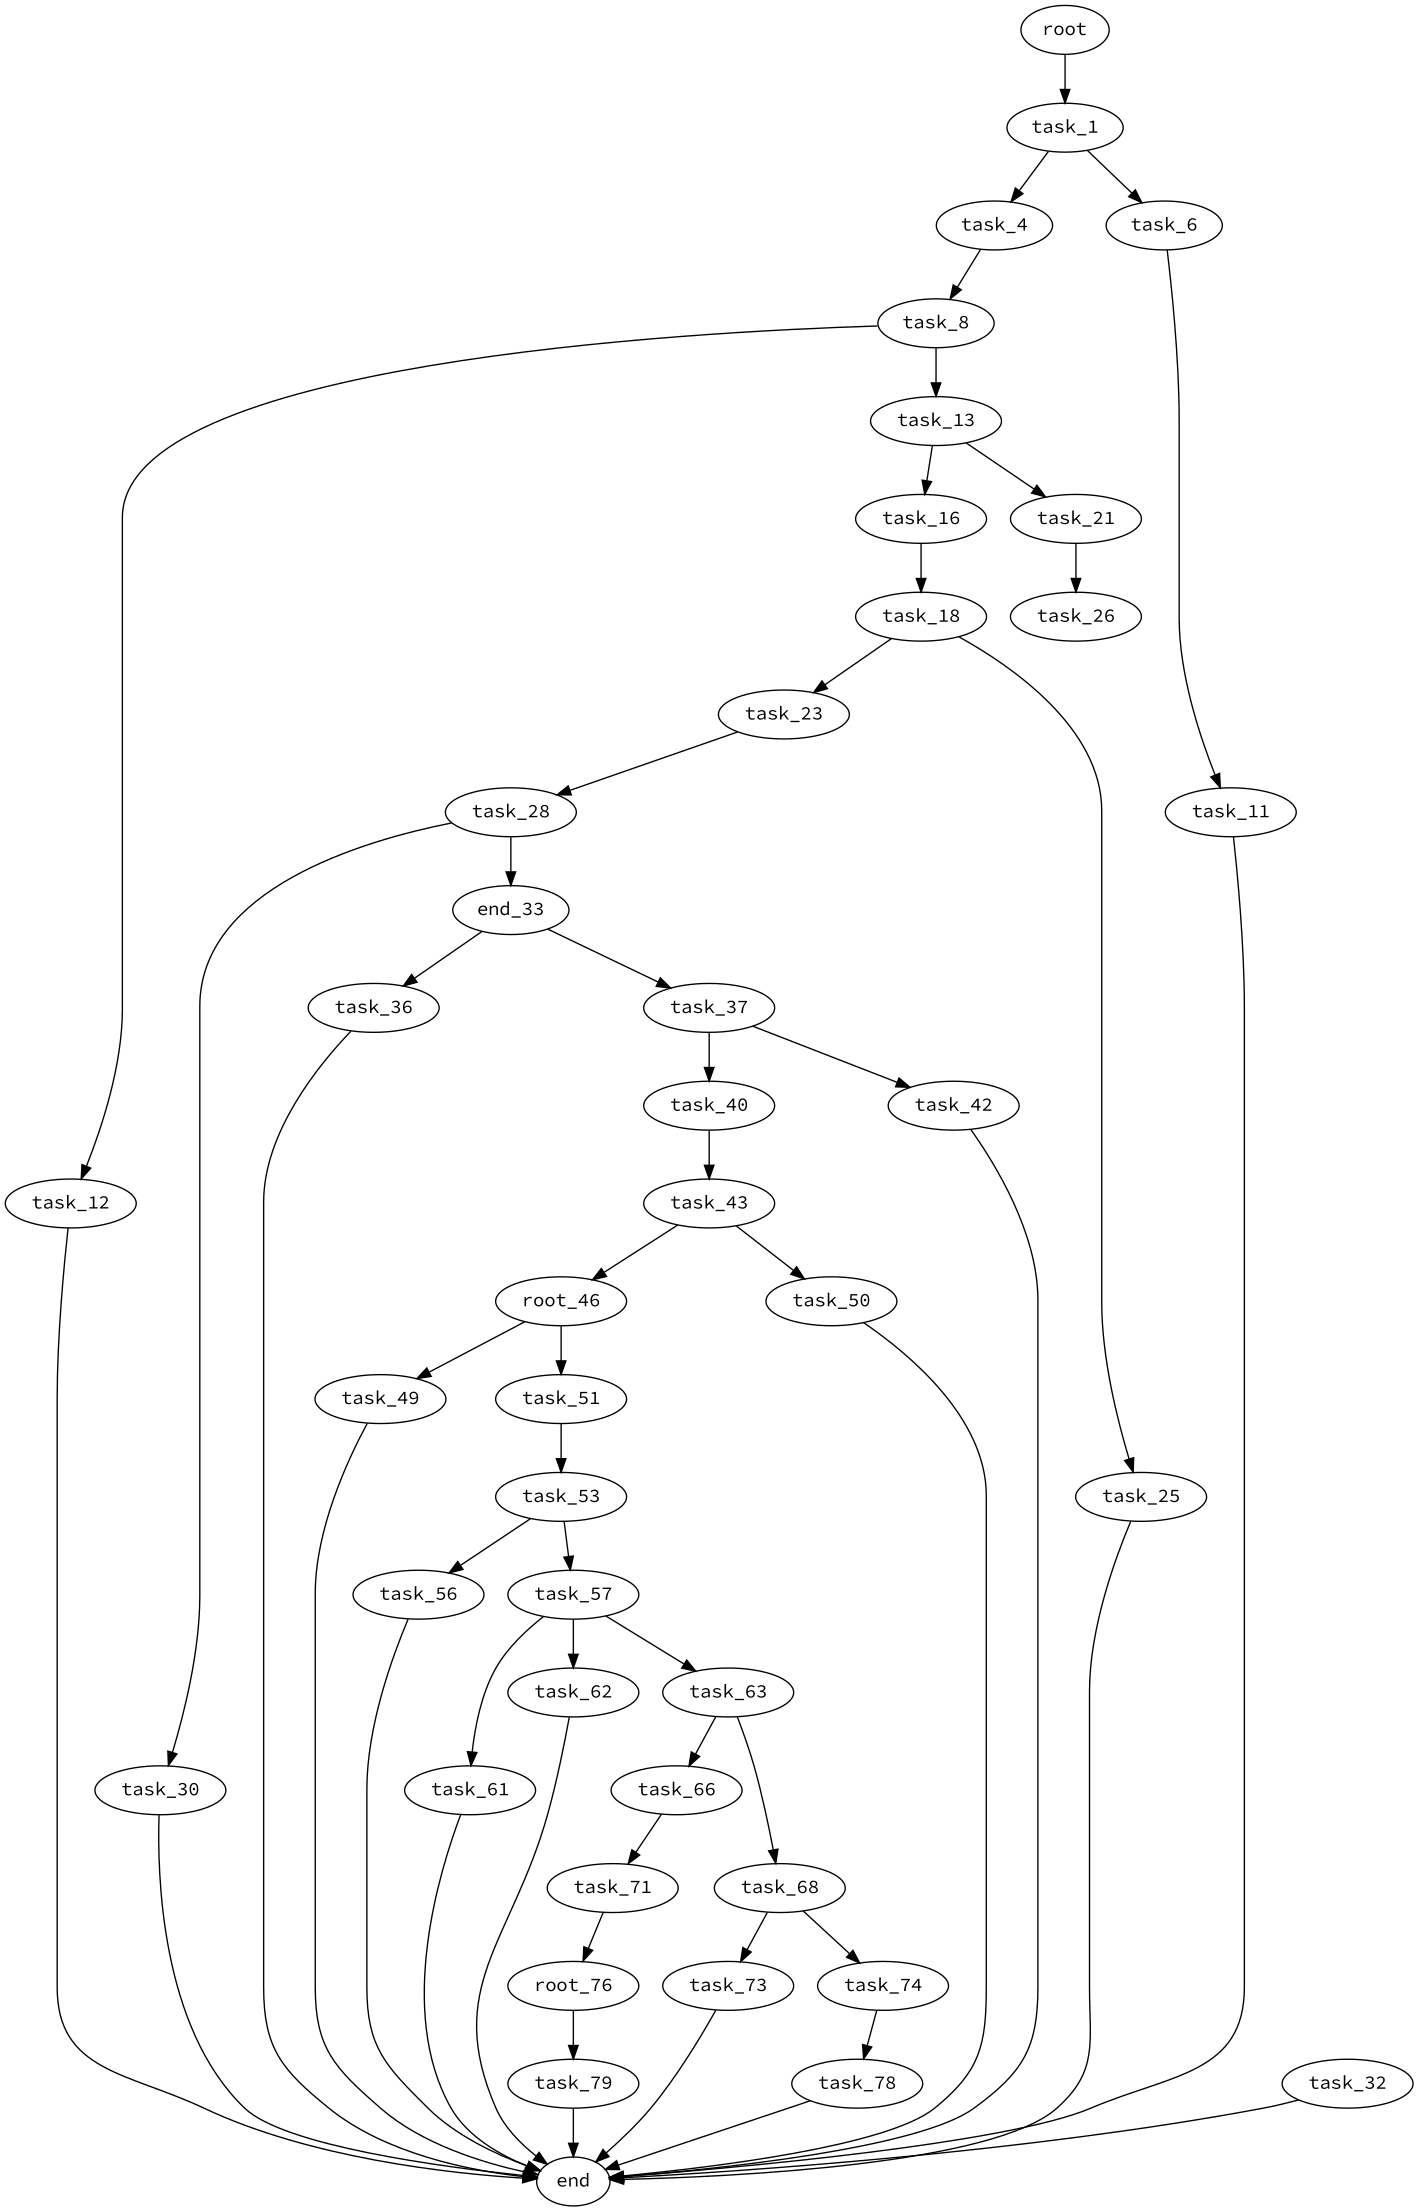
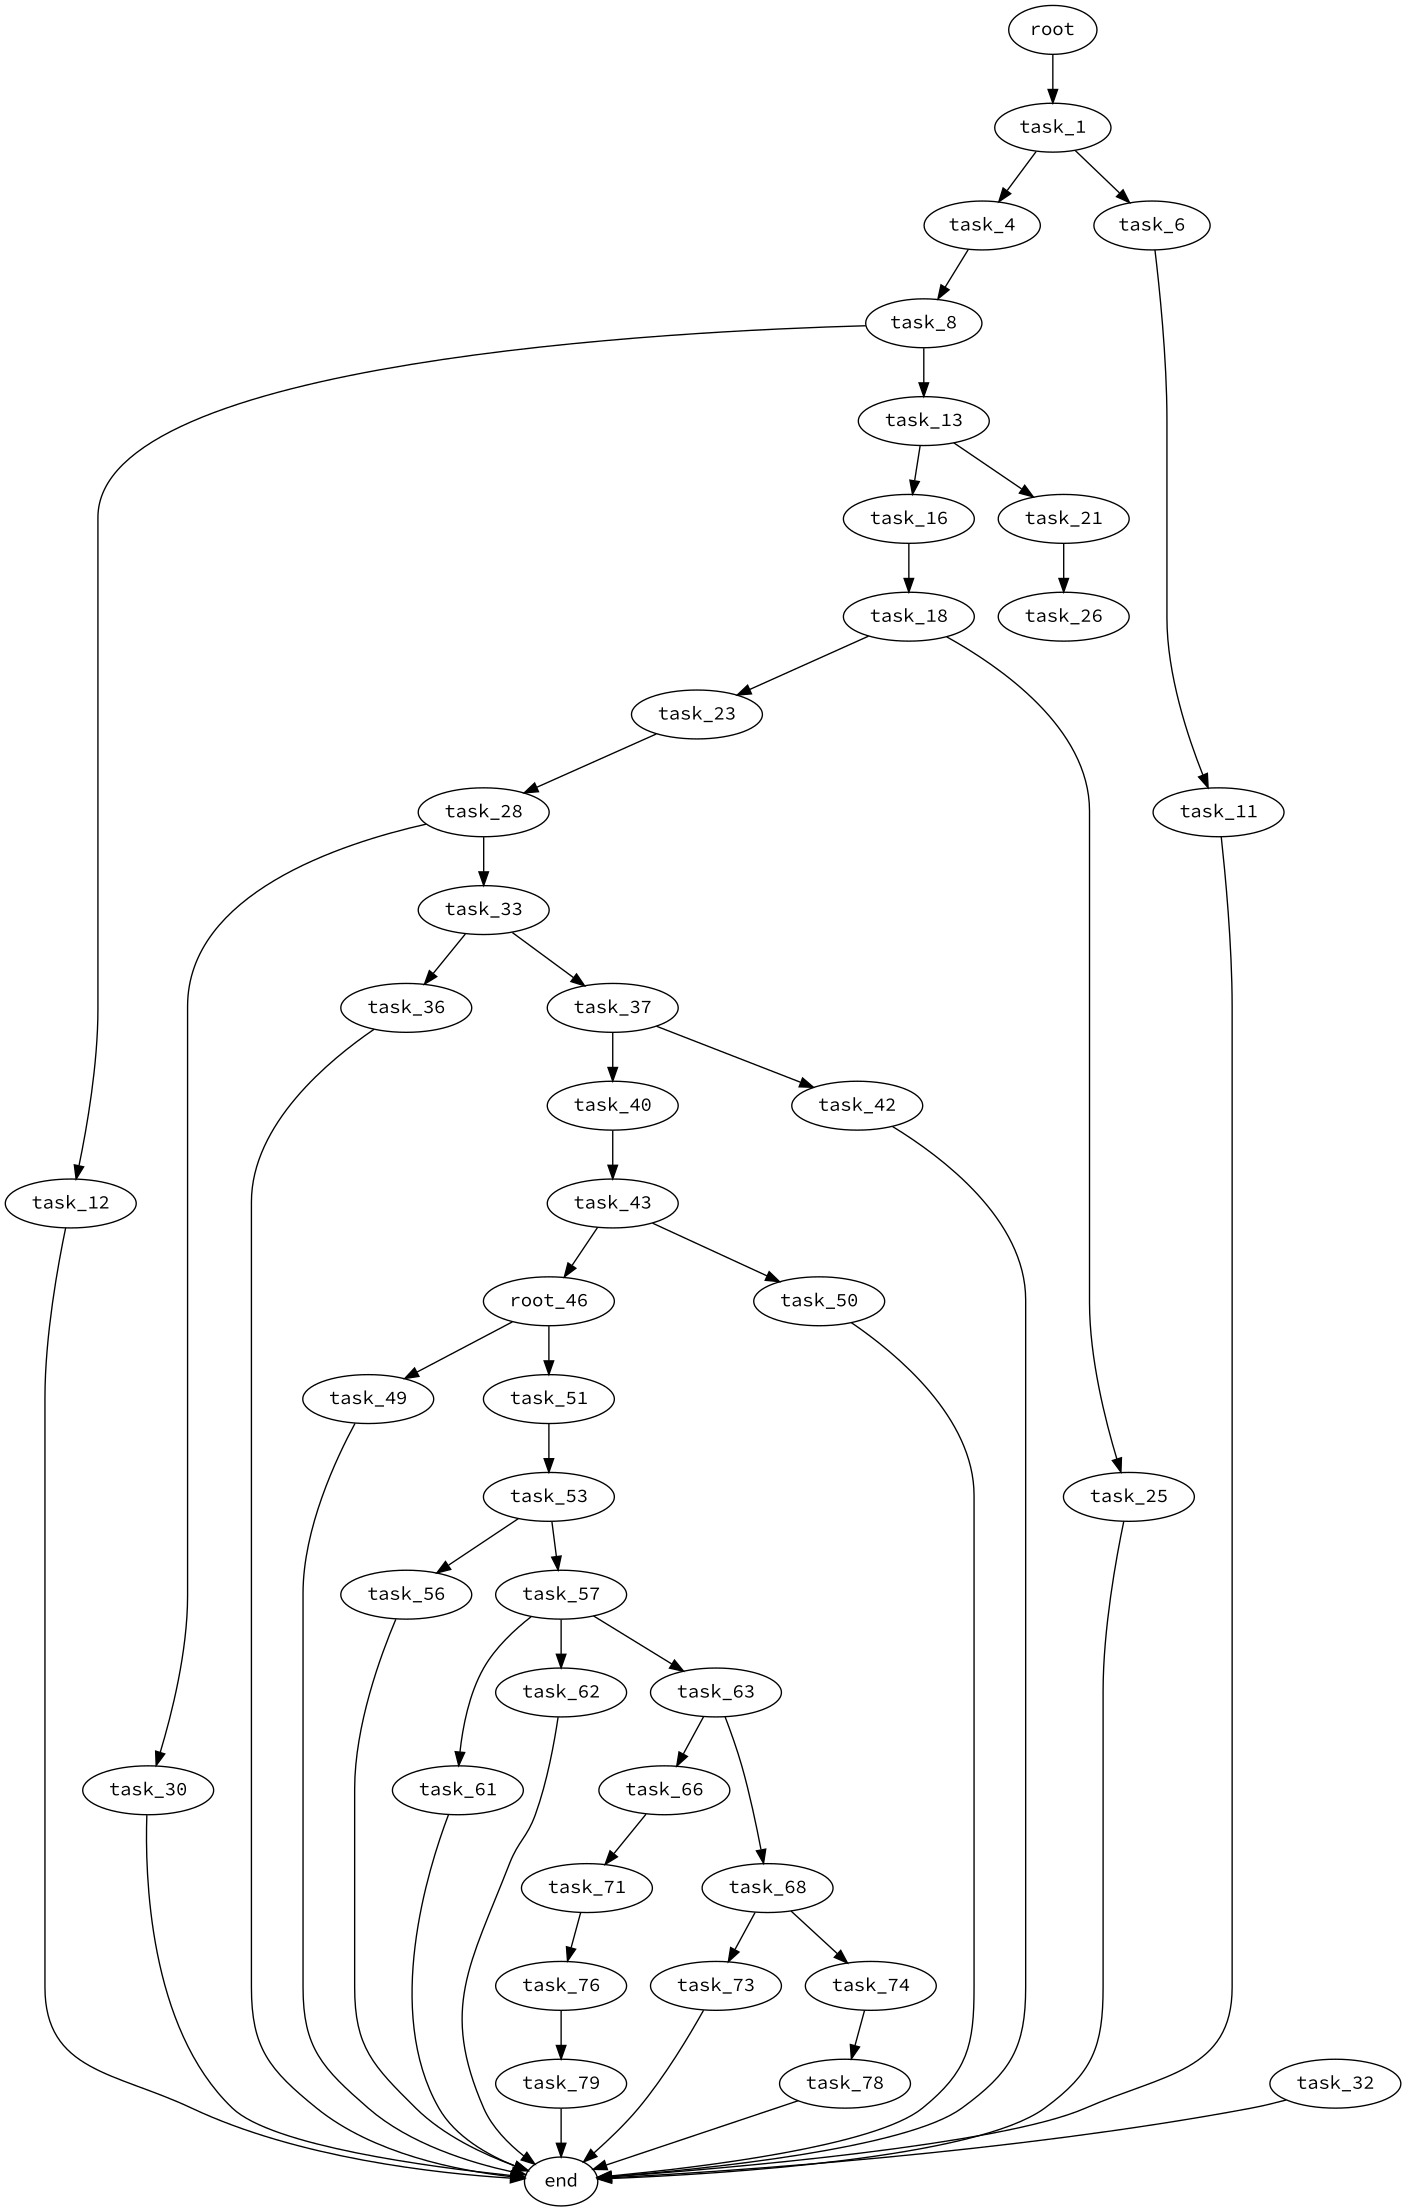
(511, 910) -> (484, 910)
(573, 1986) -> (561, 1986)
